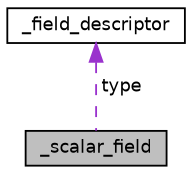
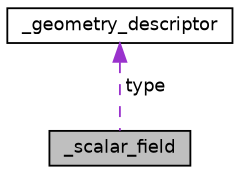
(96, 26) -> (120, 26)
